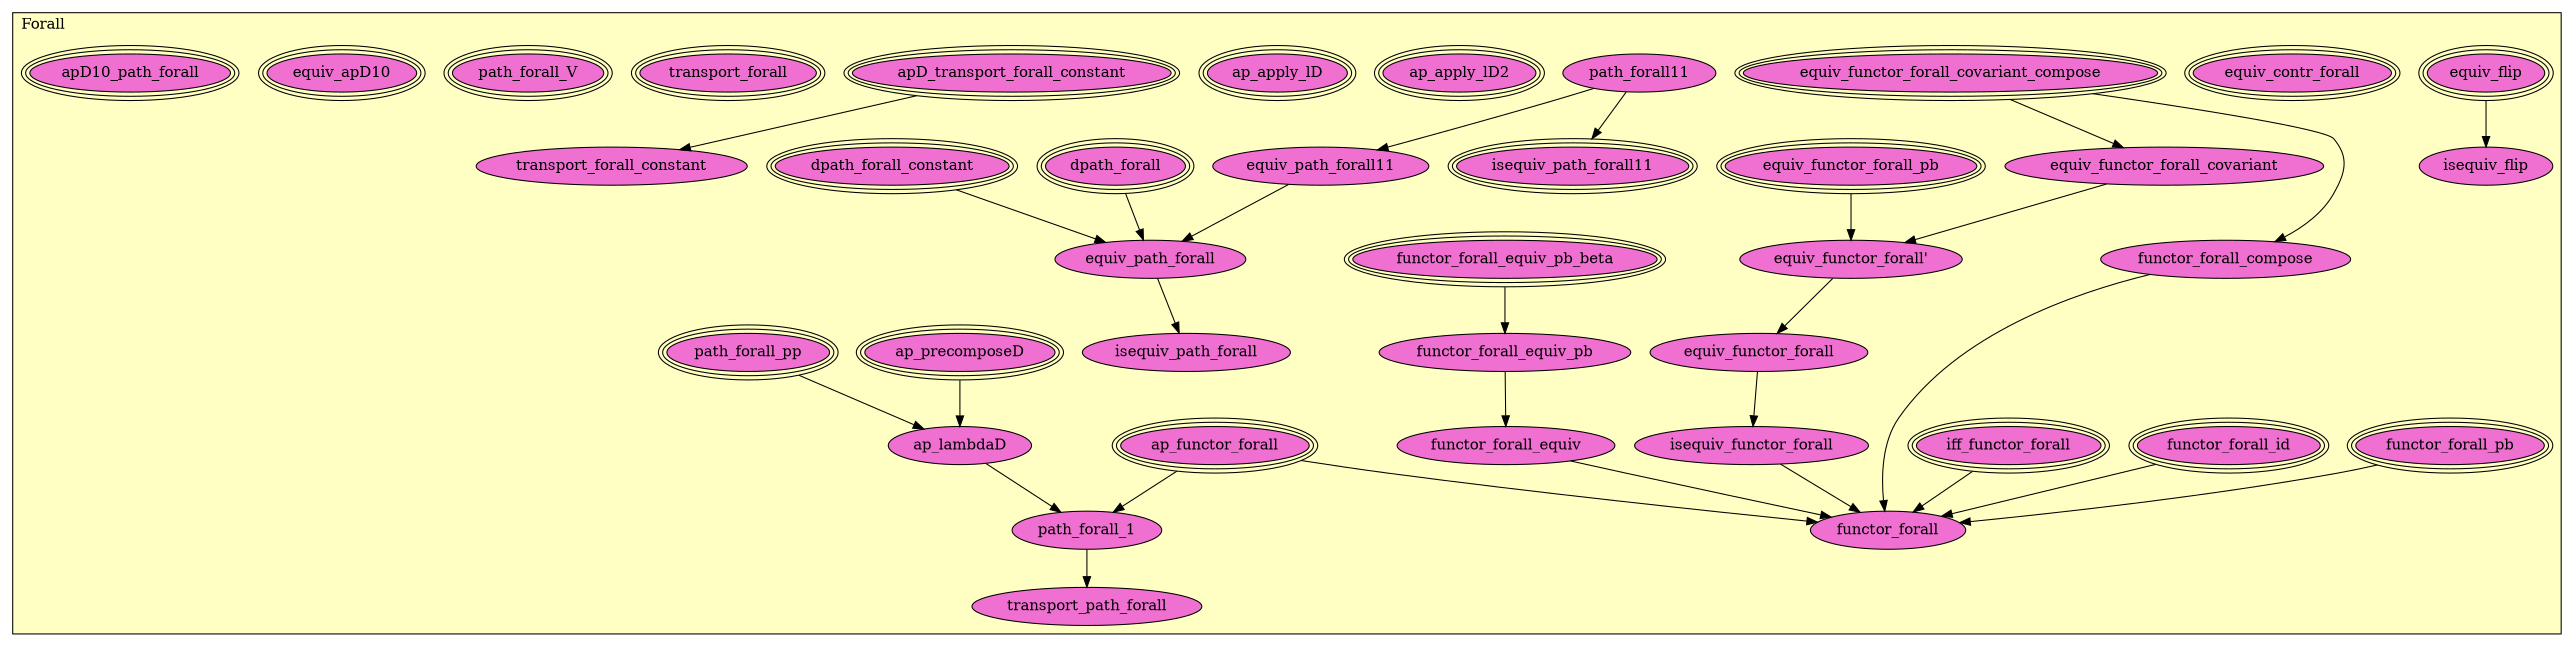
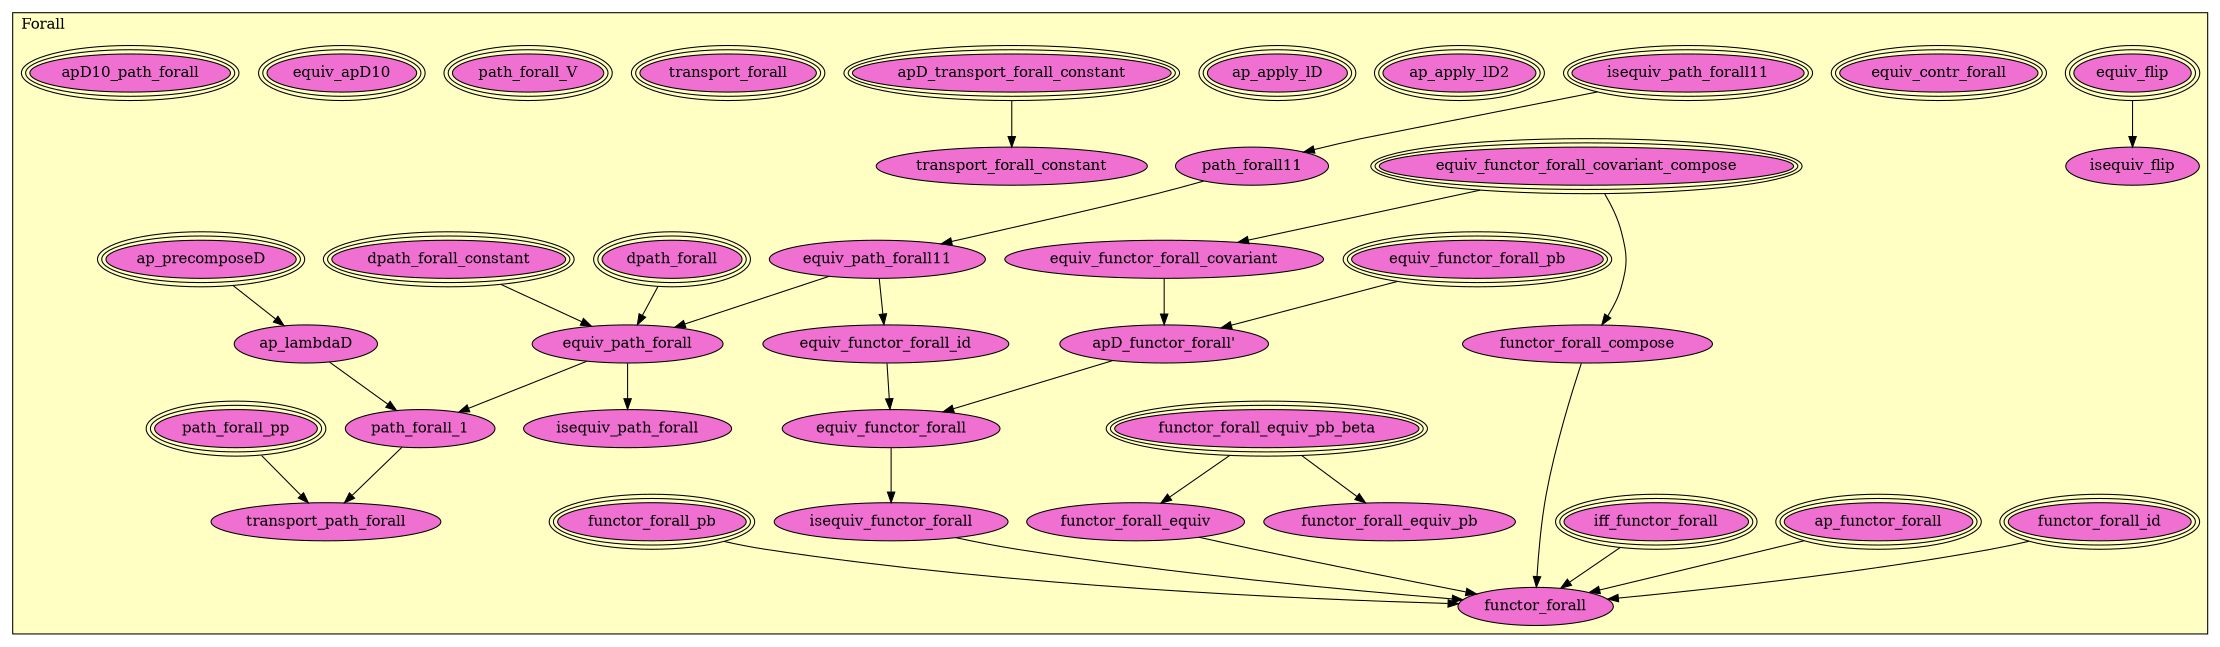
(1612, 111) -> (1456, 120)
(1851, 259) -> (1164, 344)
none -> (886, 344)
(1505, 394) -> (1200, 476)
(856, 400) -> (281, 475)
(1150, 489) -> (528, 385)
